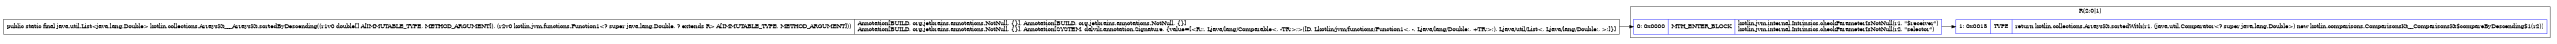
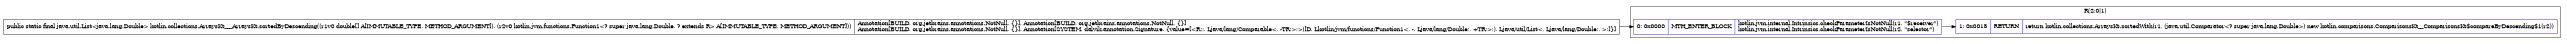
(2001, 27) -> (2006, 27)
